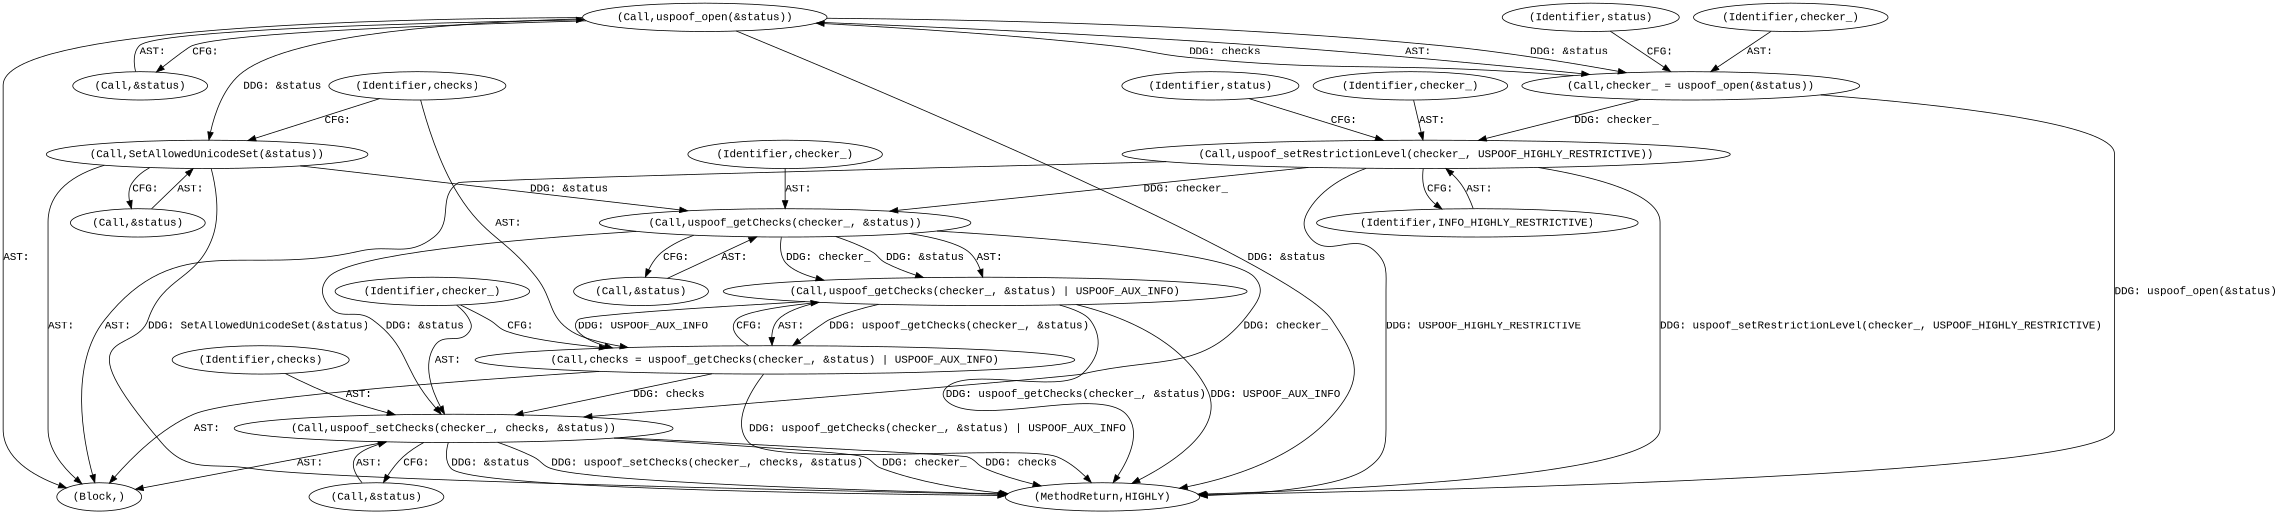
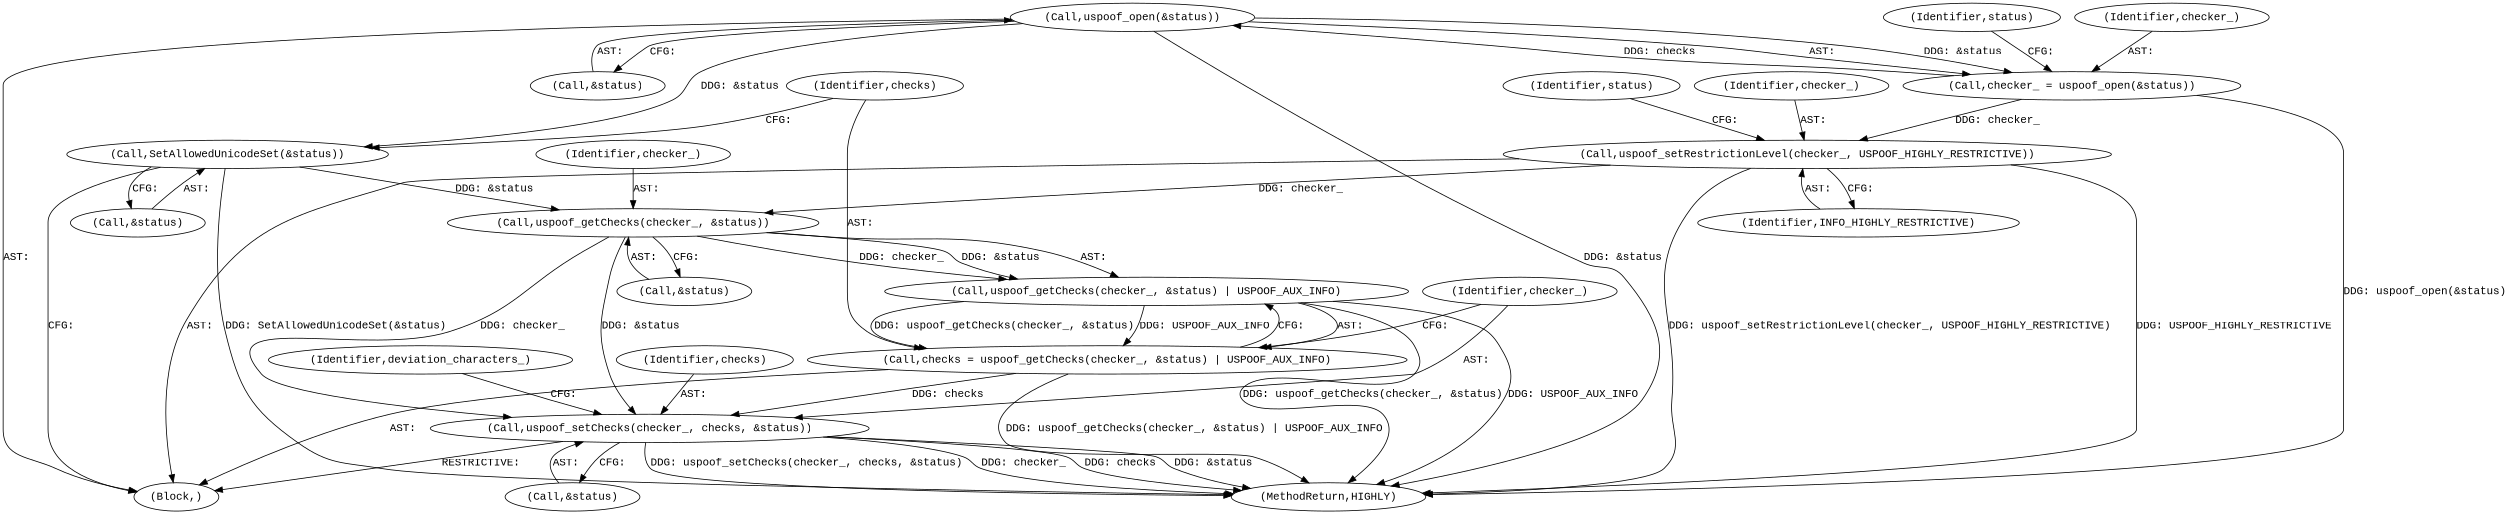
(65, 326) -> (65, 326)
none -> (421, 360)
(313, 463) -> (484, 463)
